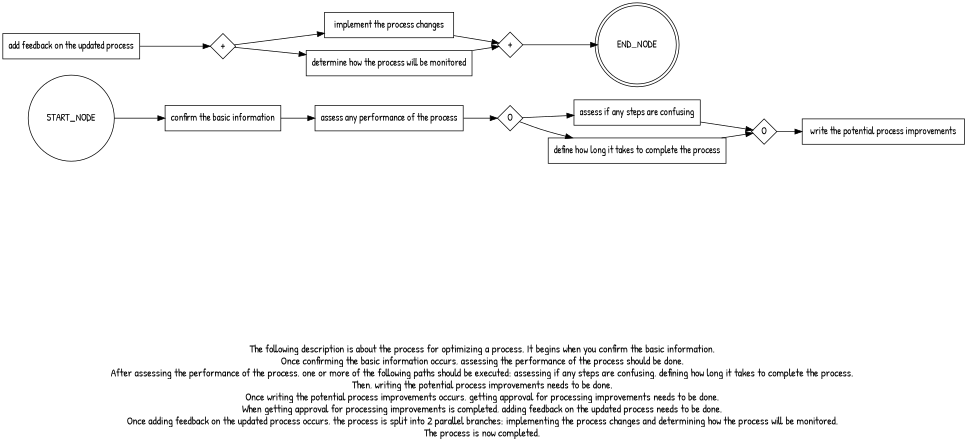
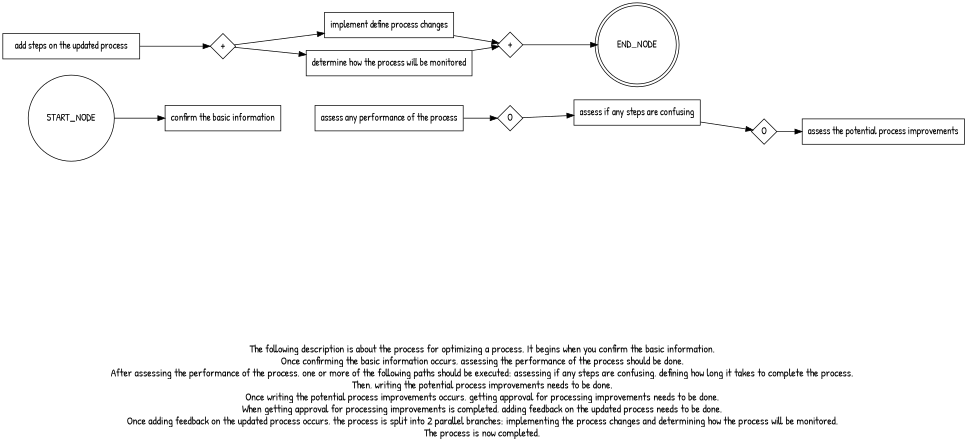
(389, 25) -> (389, 25)
(71, 46) -> (71, 46)
(294, 118) -> none
(883, 132) -> (883, 132)
(637, 151) -> none
